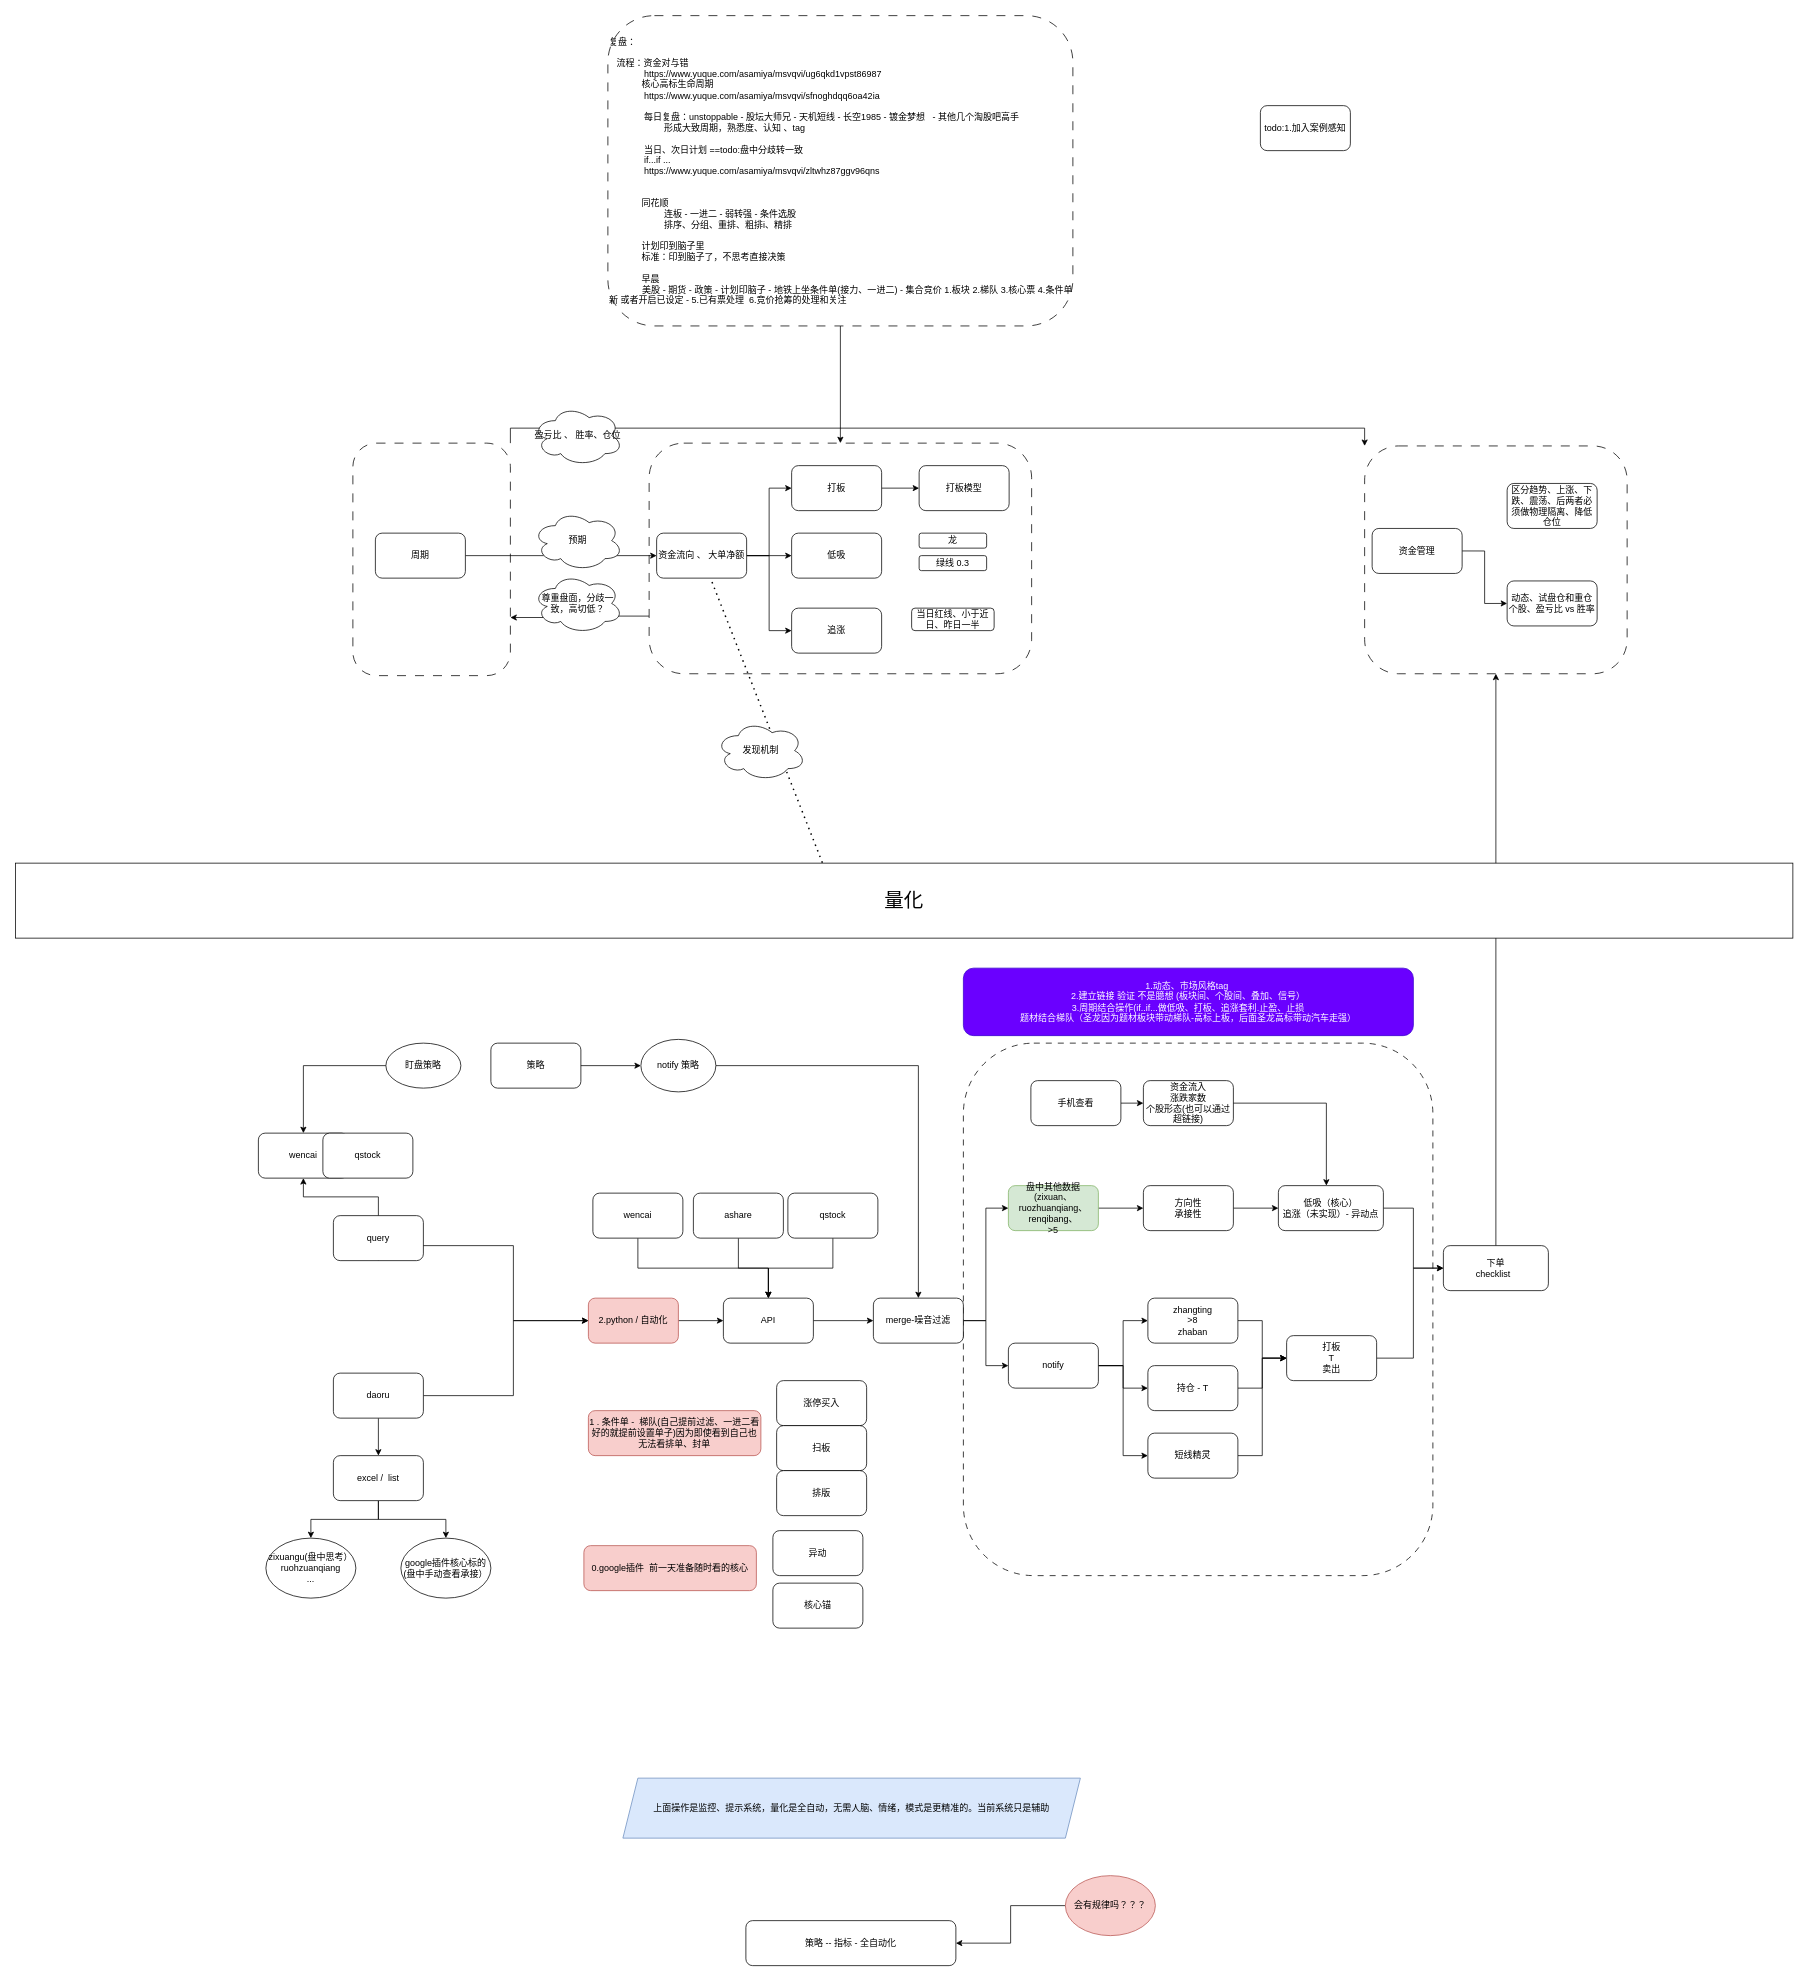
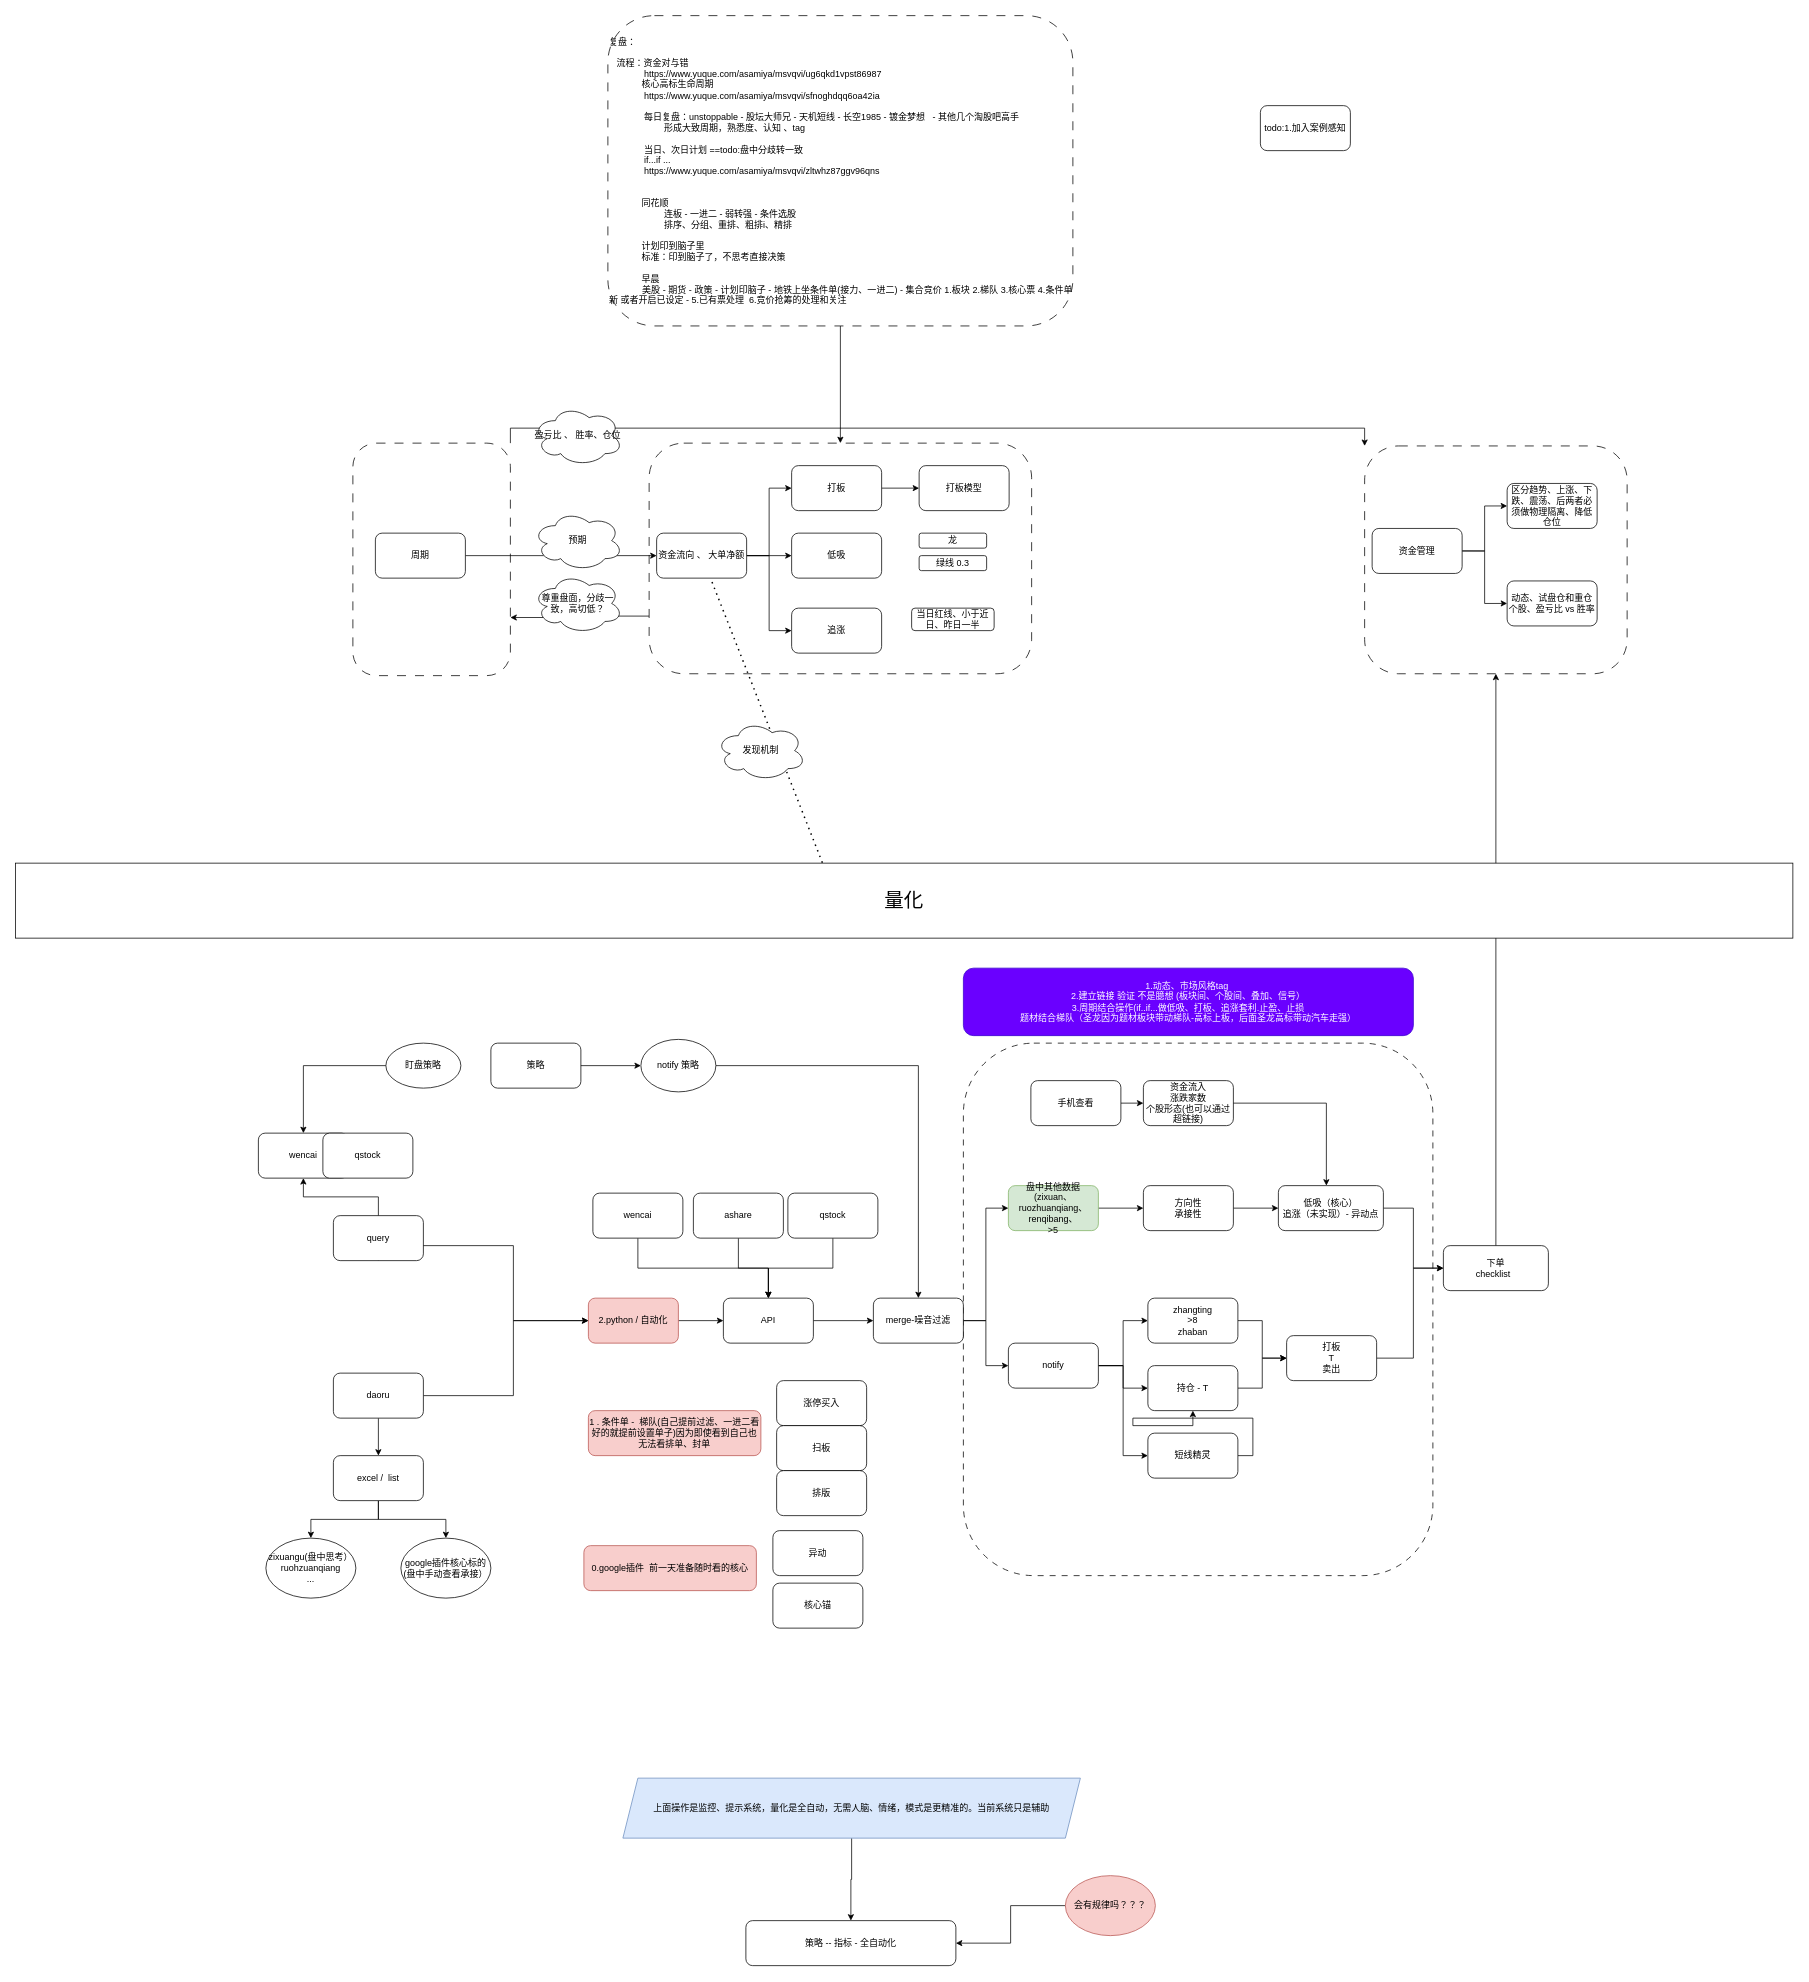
none -> (1485, 527)
(1262, 1428) -> (1163, 1425)
none -> (852, 1860)
